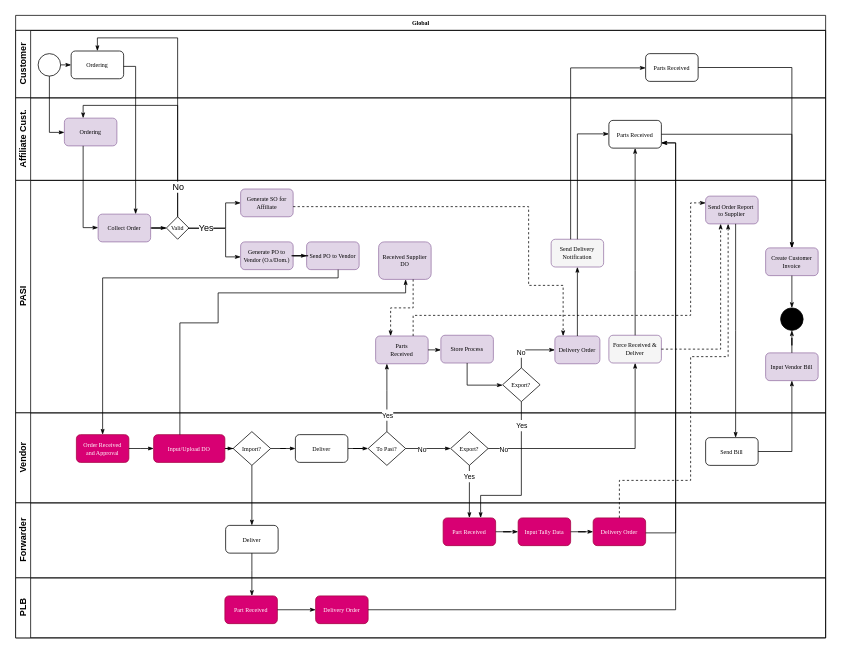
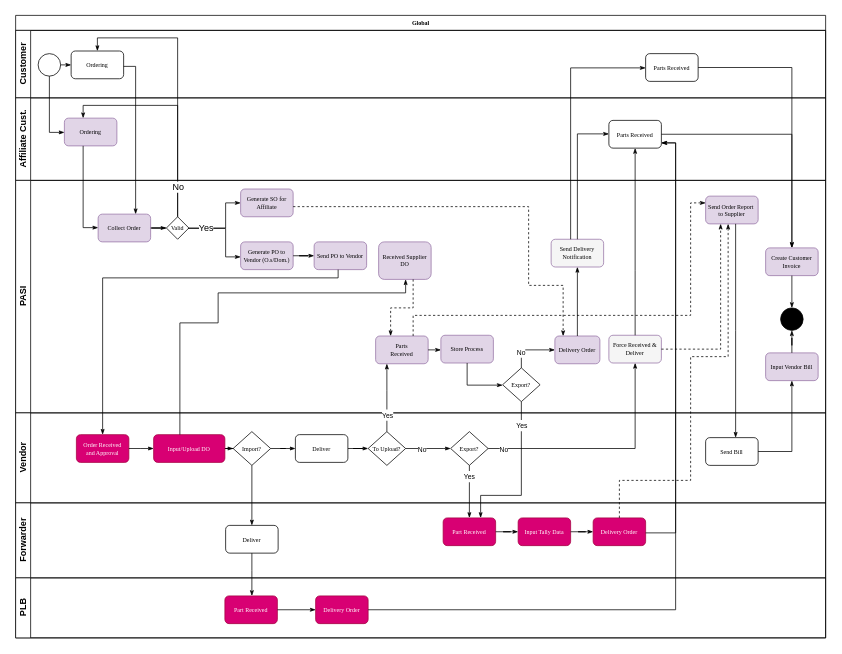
(333, 256) -> (340, 256)
(387, 449) -> (387, 449)
